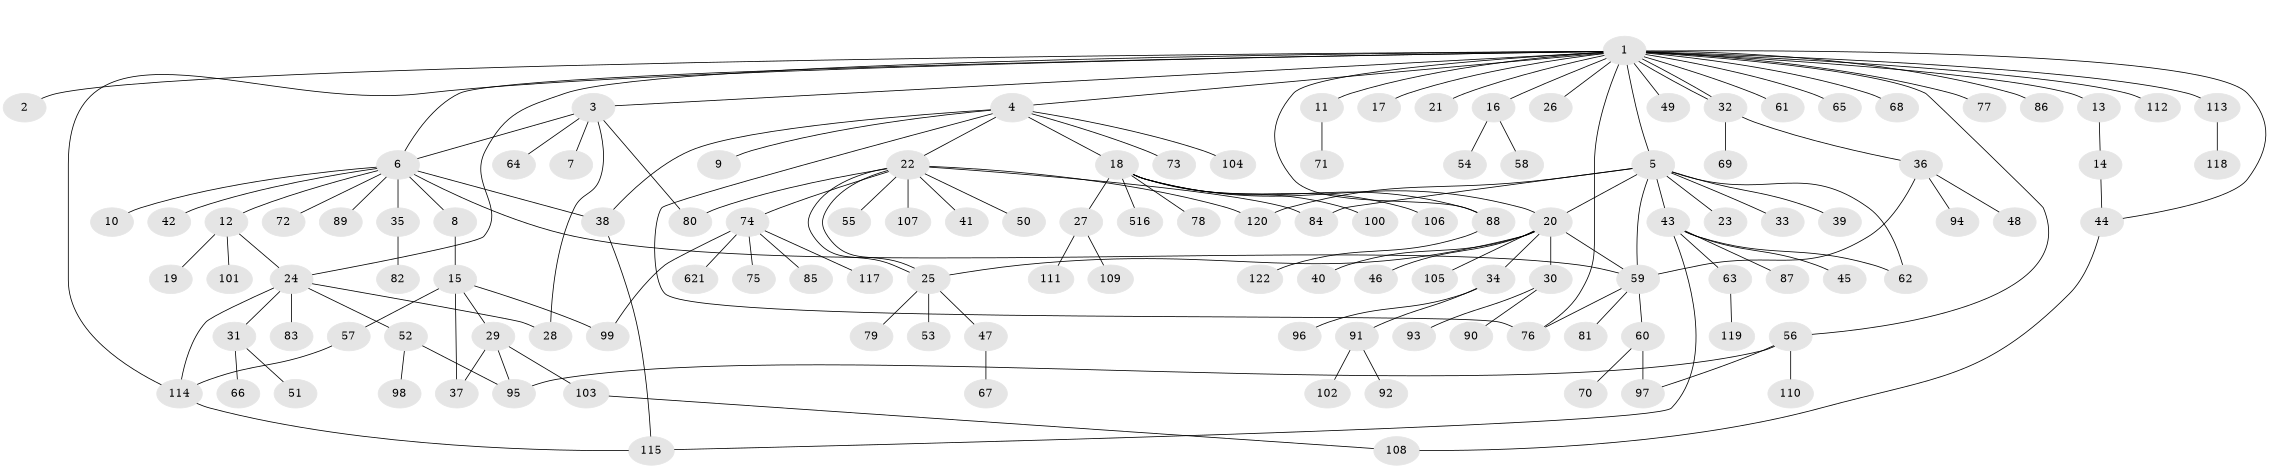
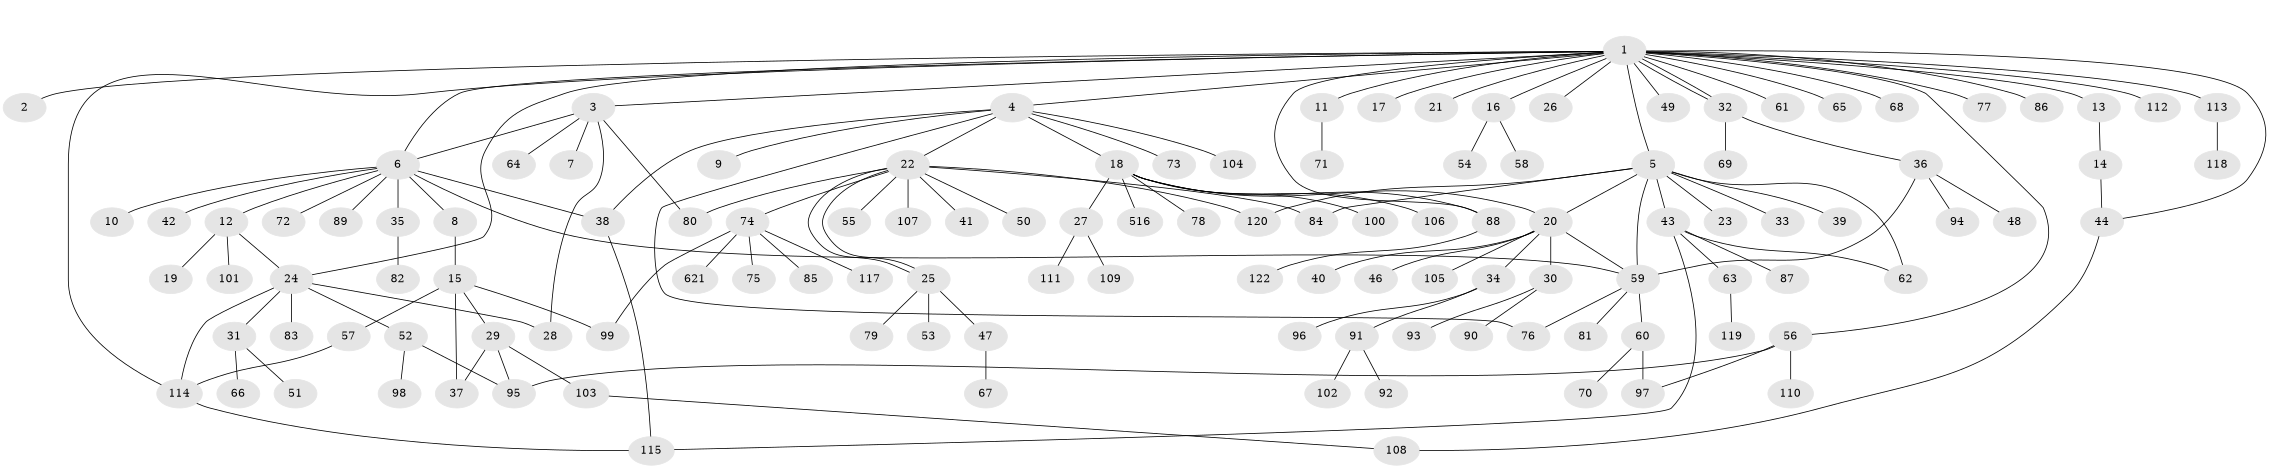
(1594, 203) -> none
(1243, 262) -> none
(1845, 279) -> none
